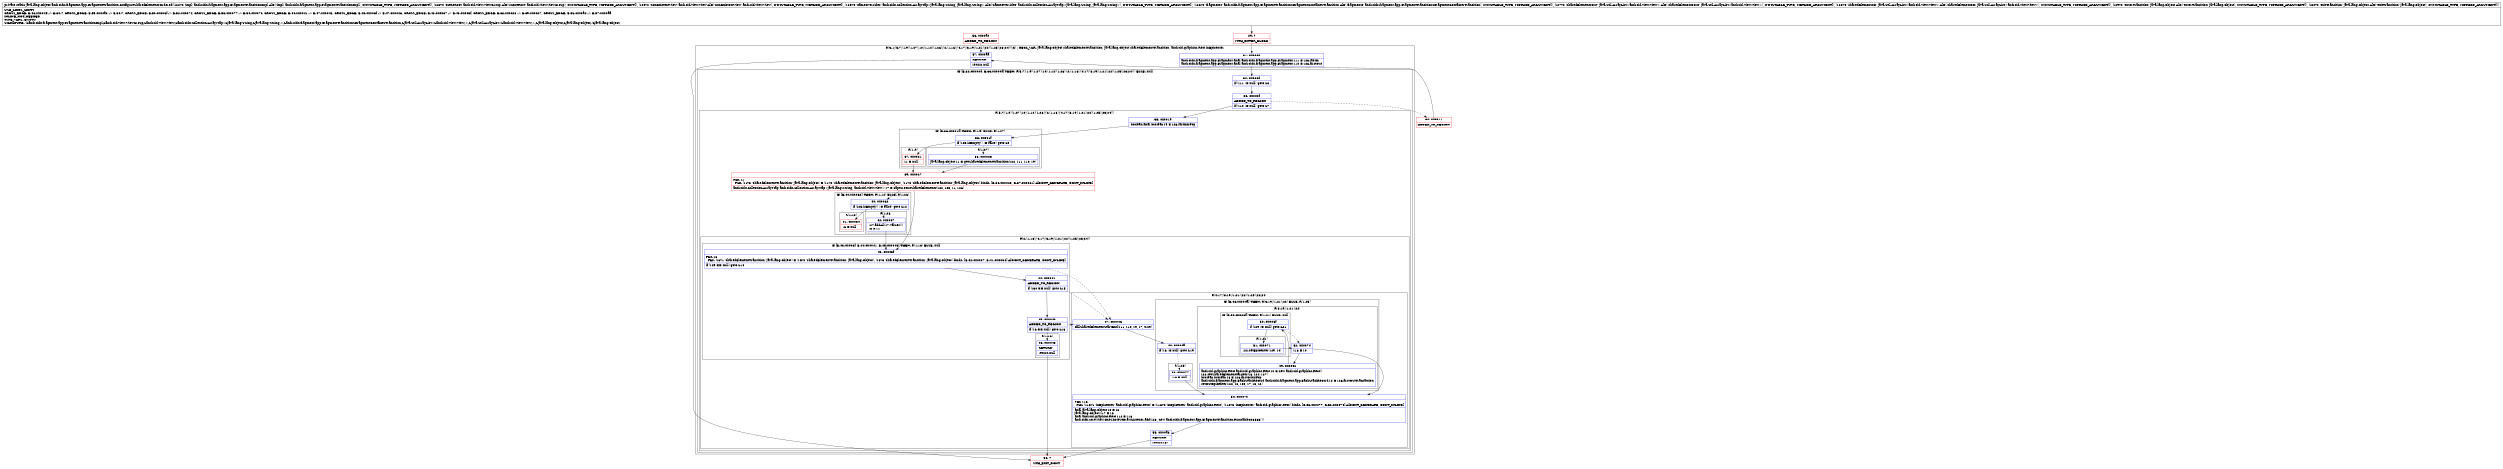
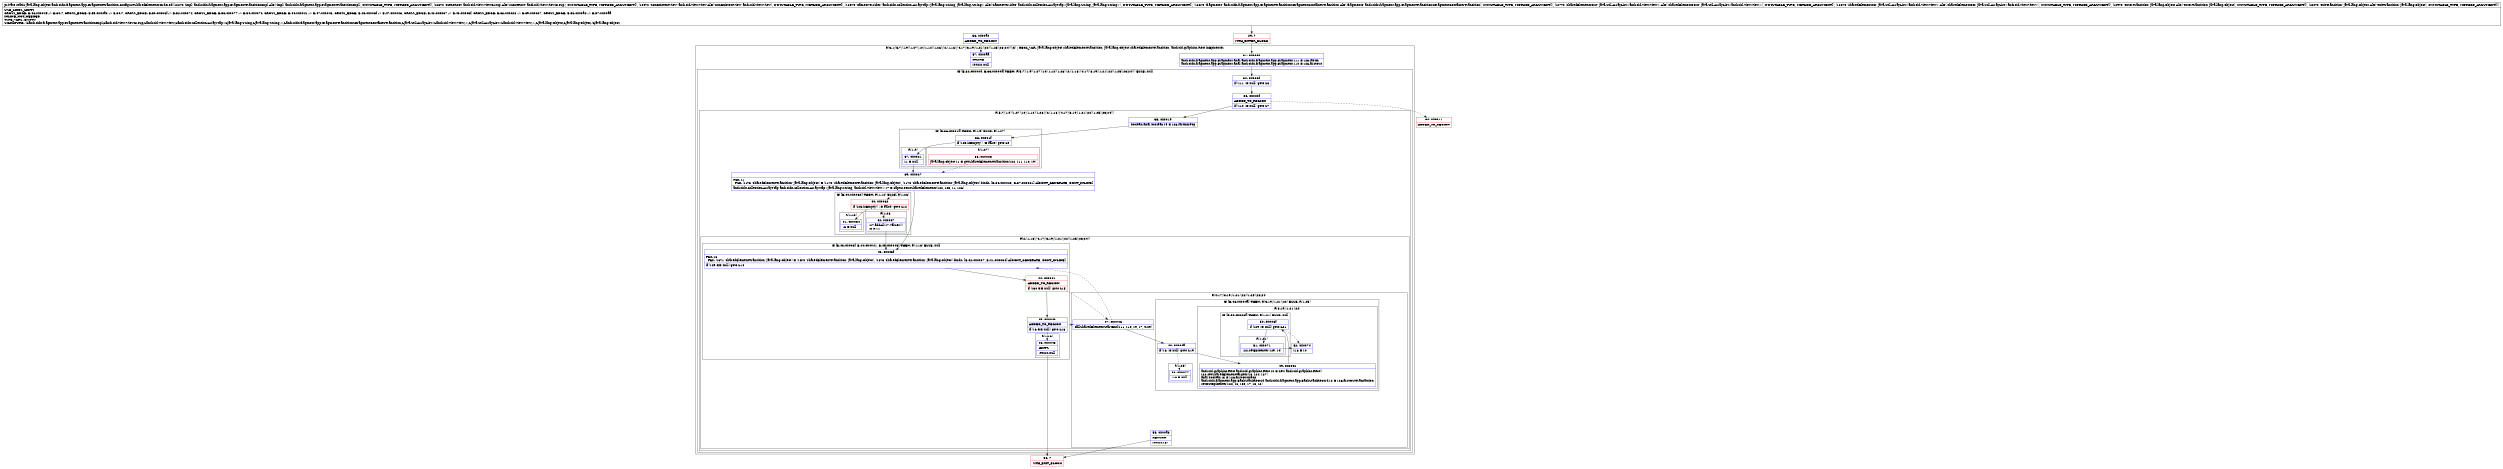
(981, 39) -> (981, 39)
(979, 60) -> (978, 60)
(1230, 68) -> none
(983, 149) -> none
(913, 159) -> (913, 159)
(983, 159) -> (983, 159)
(952, 169) -> (952, 169)
(913, 182) -> (913, 182)
(880, 204) -> (880, 204)
(851, 225) -> (851, 225)
(694, 273) -> none
(1047, 284) -> (1047, 284)
(1082, 284) -> (1085, 279)
(1045, 348) -> (1044, 348)
(1297, 357) -> (1217, 358)
(1231, 378) -> (1229, 378)
(1239, 409) -> none
(1046, 463) -> (1047, 463)
